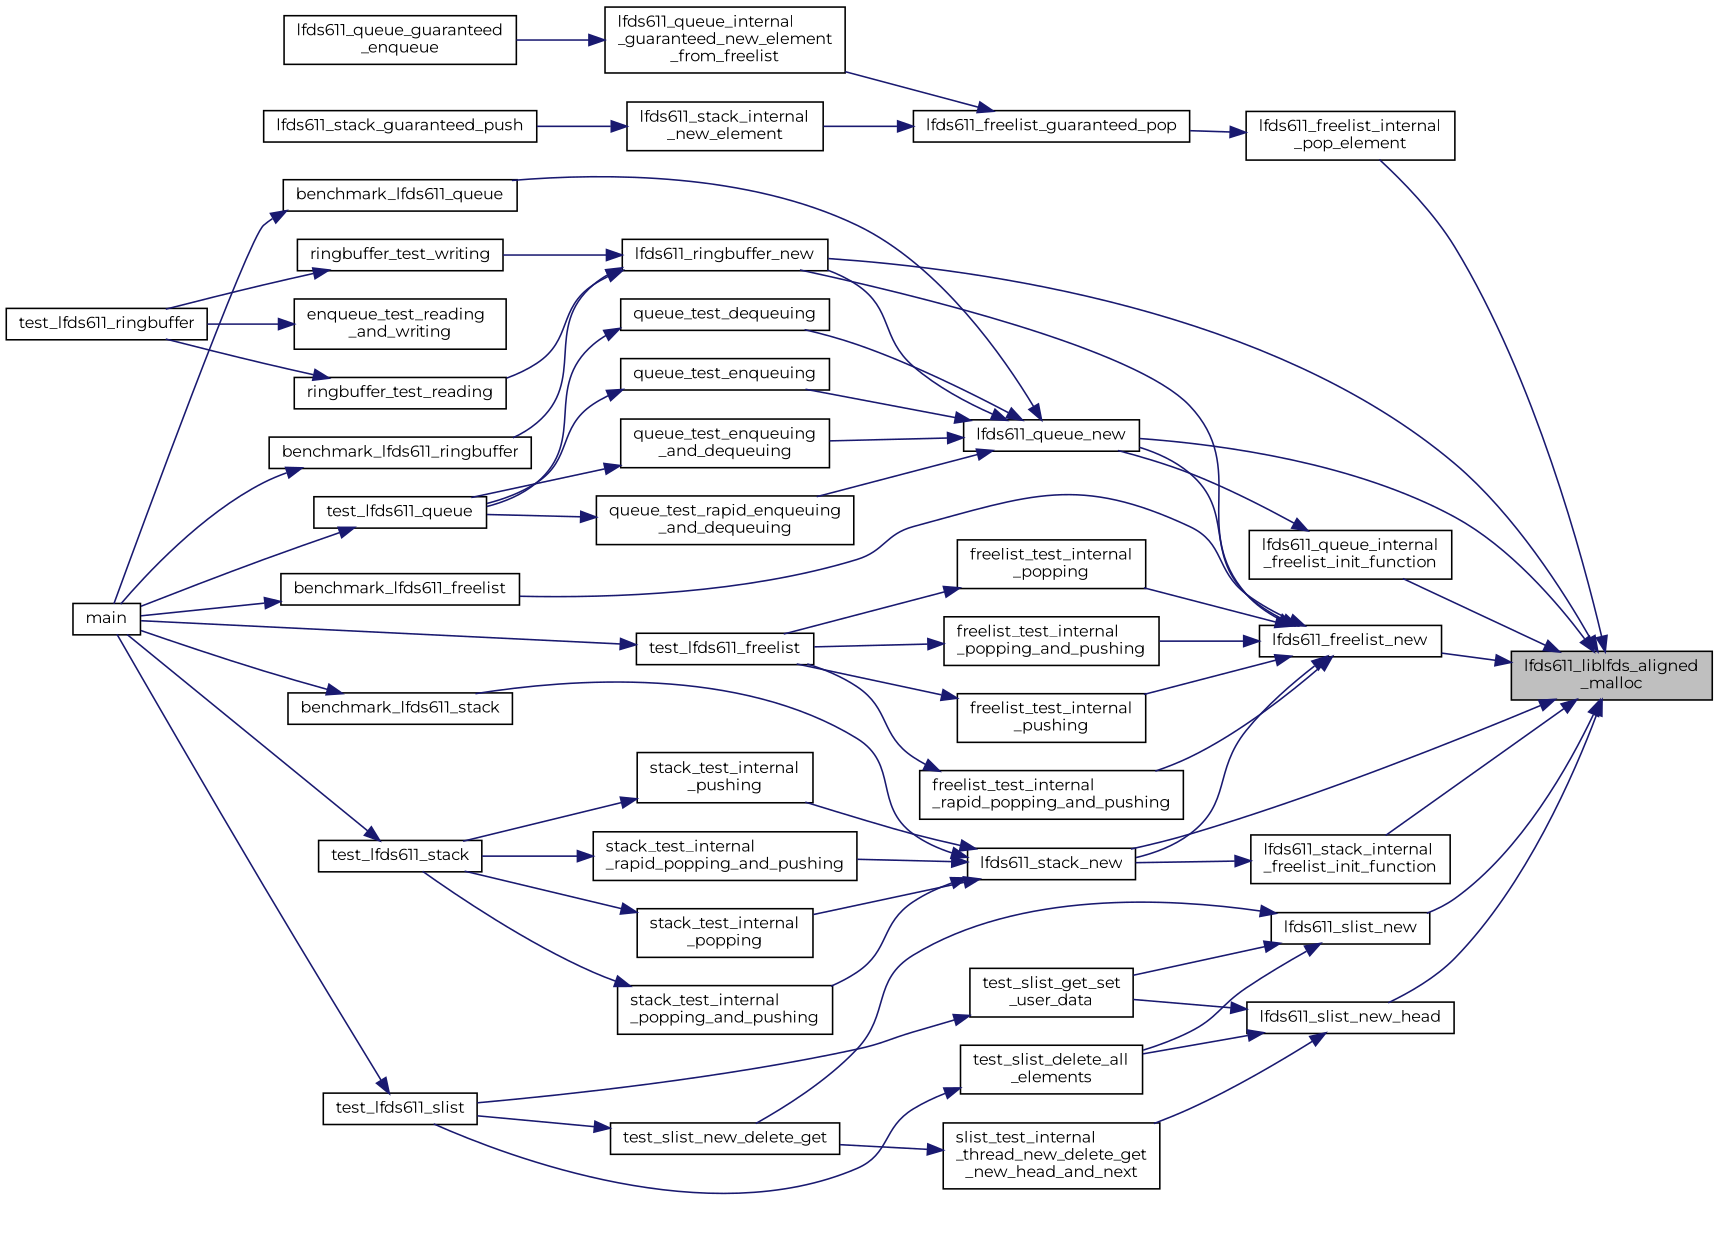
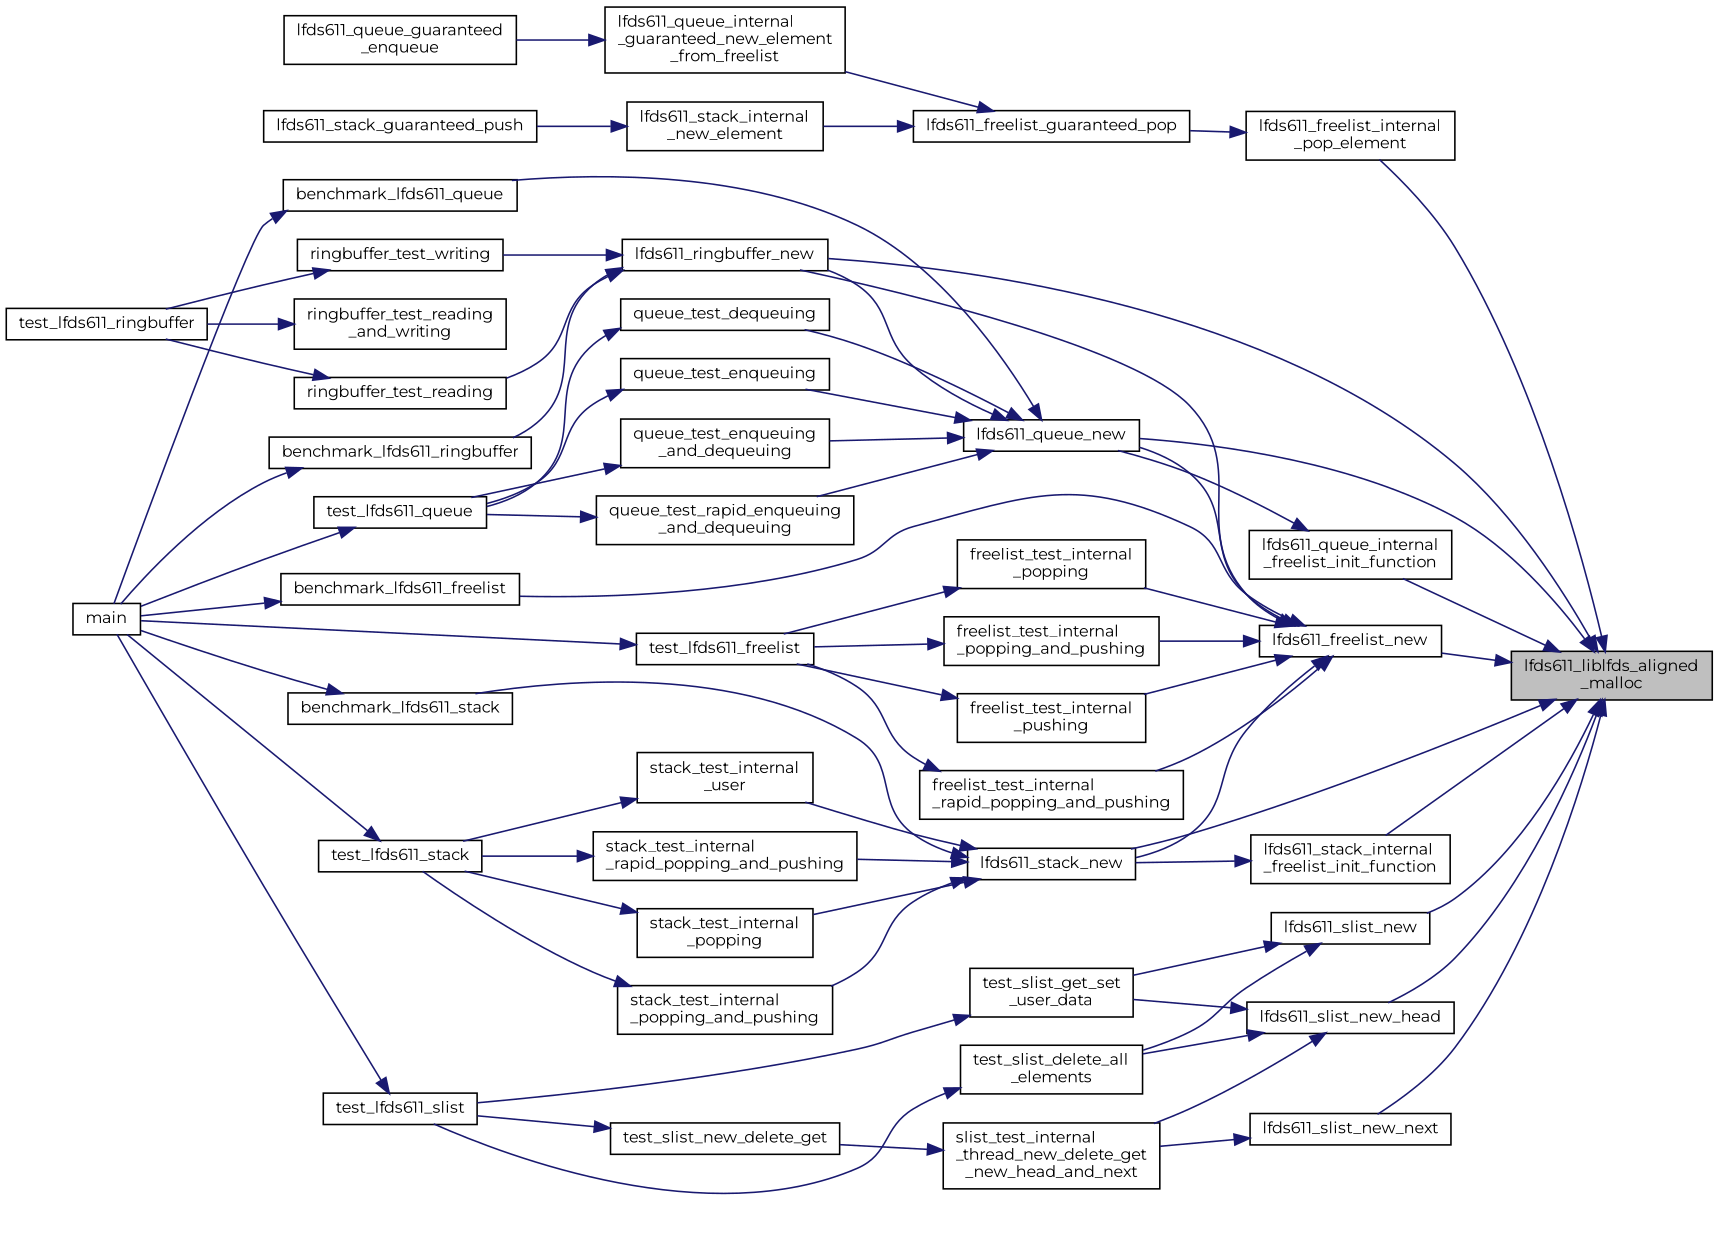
(400, 324) -> (400, 324)
(725, 778) -> (725, 778)
(967, 930) -> none
none -> (1351, 1129)
